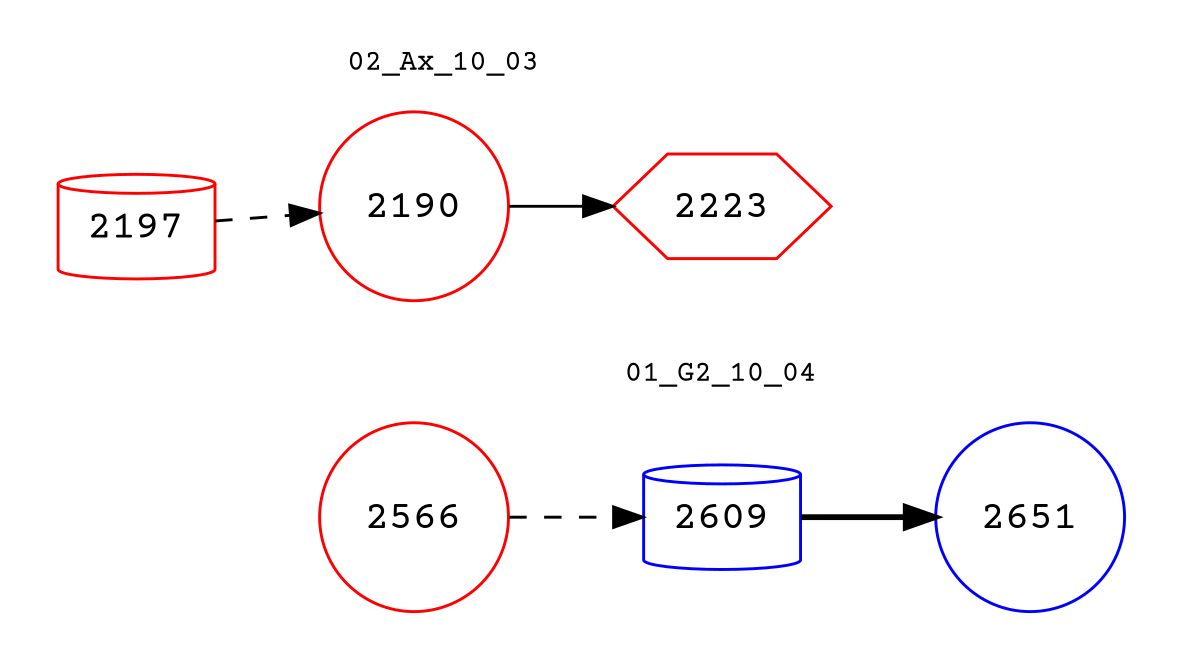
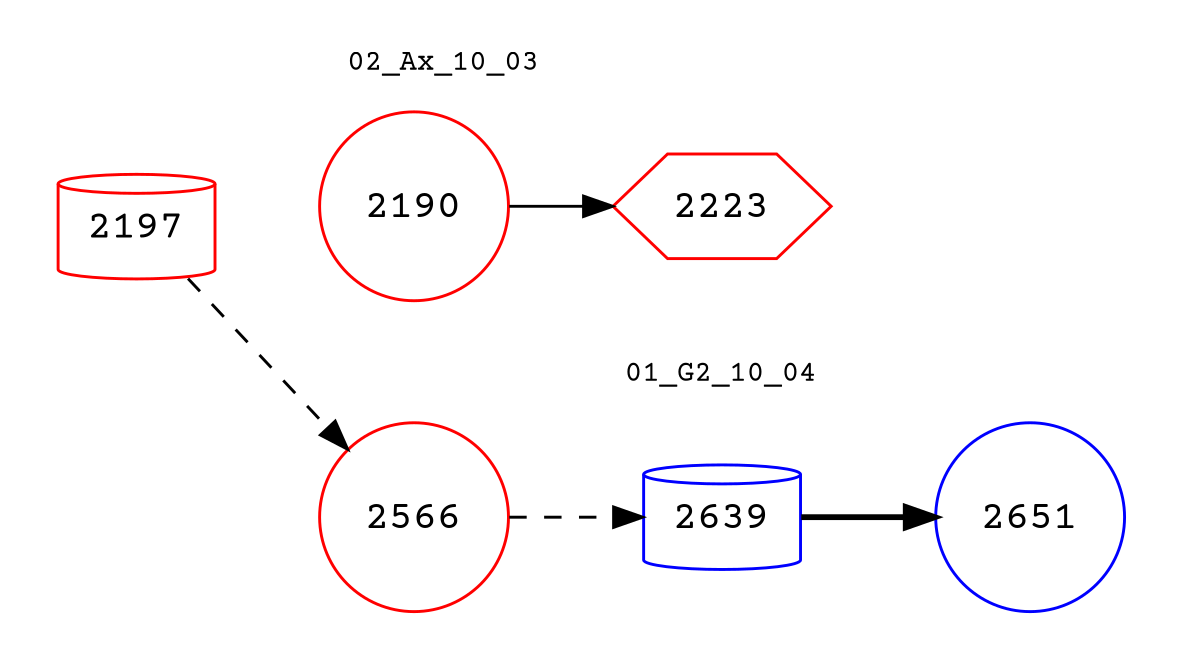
(253, 218) -> (258, 353)
(722, 517) -> (722, 517)
